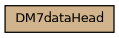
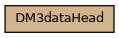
(60, 19) -> (60, 19)
